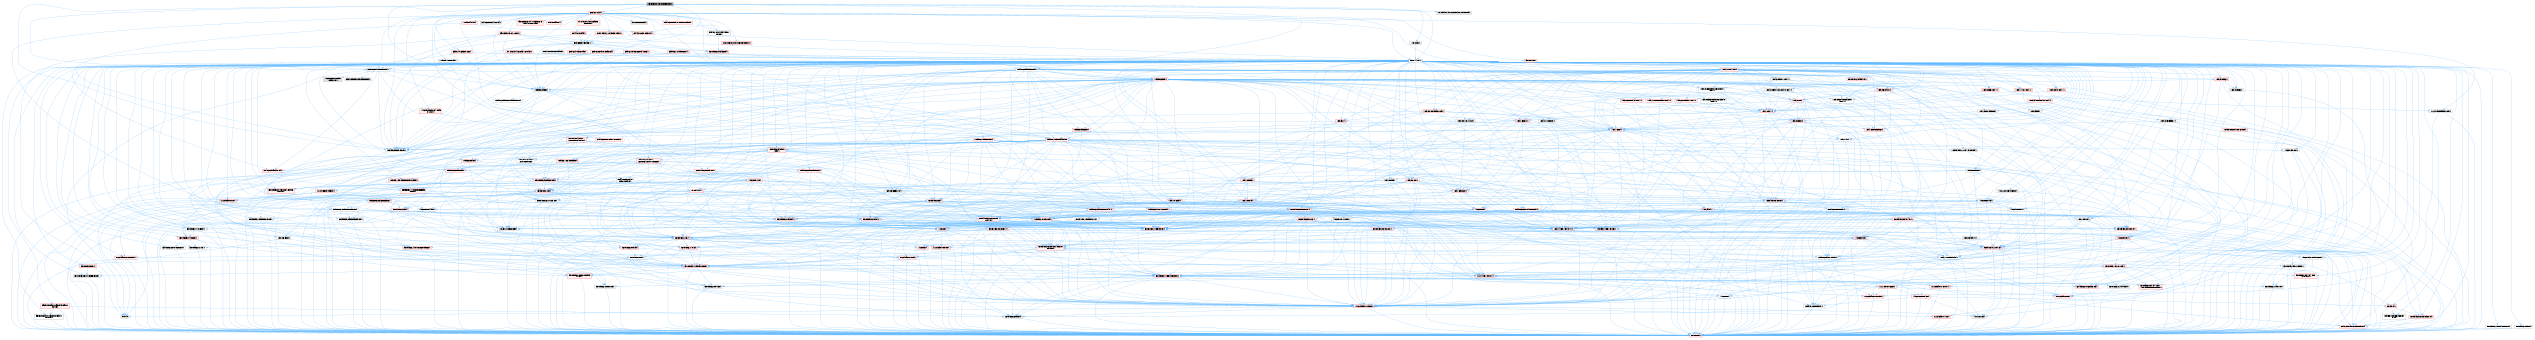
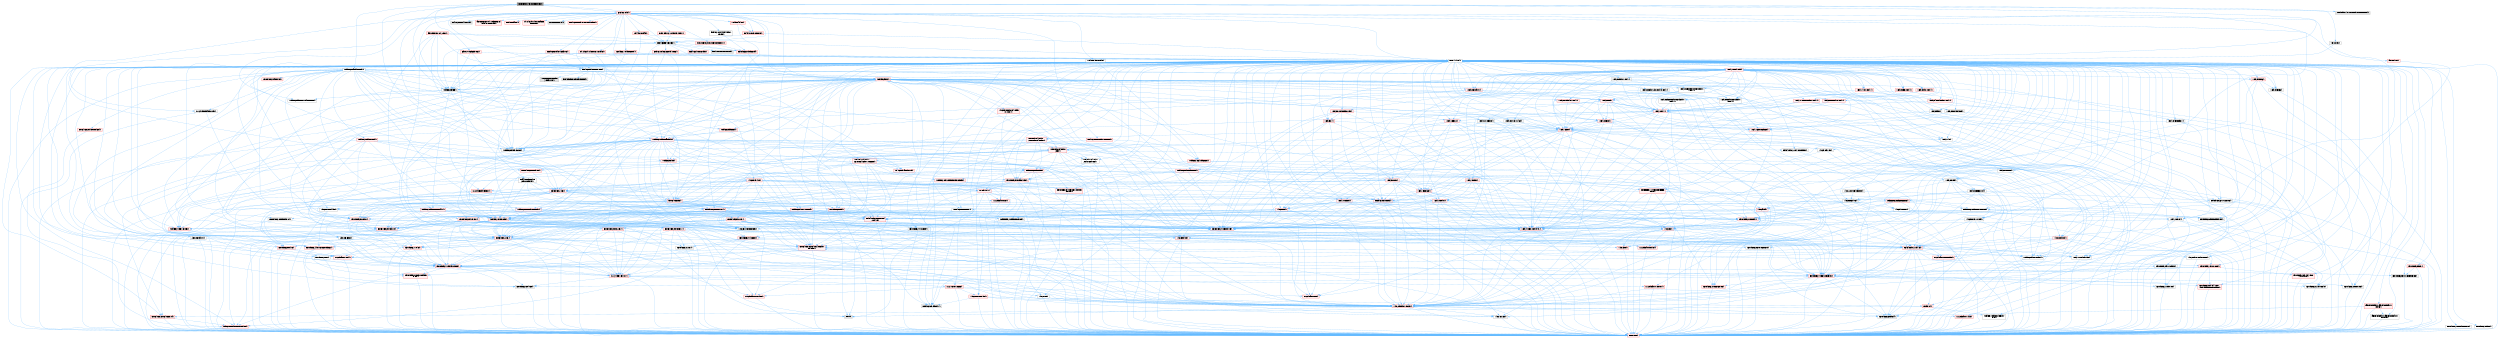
(546, 16) -> (396, 39)
